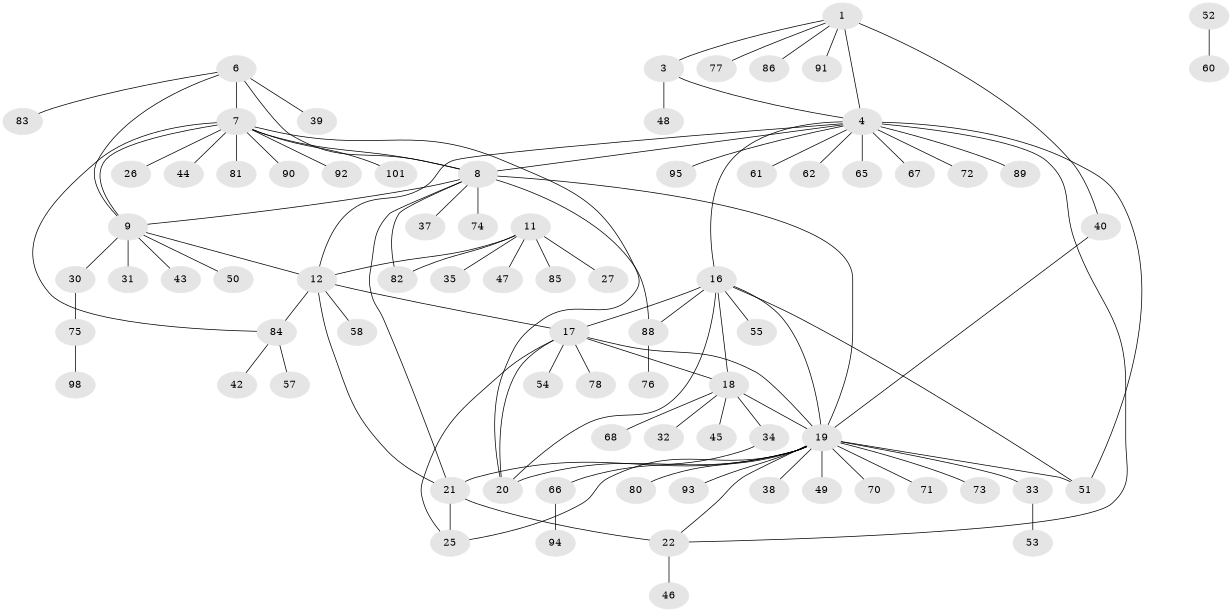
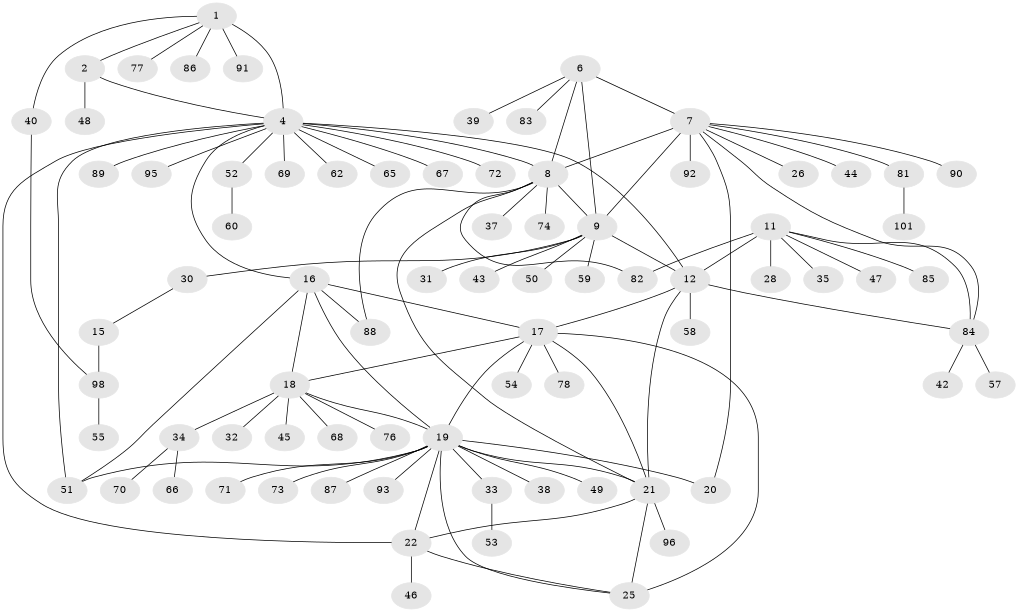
(664, 69) -> (85, 69)
(316, 147) -> (904, 201)
none -> (258, 148)
(757, 174) -> (285, 174)
(761, 215) -> none
none -> (869, 243)
none -> (585, 280)
(608, 280) -> (771, 280)
(737, 306) -> (99, 411)
(75, 332) -> (99, 332)
(961, 332) -> (31, 264)
(649, 363) -> (340, 411)
(506, 399) -> (611, 401)
(644, 414) -> none
(848, 464) -> (153, 461)
(636, 490) -> (331, 490)
(556, 543) -> none
none -> (670, 543)
none -> (518, 576)
